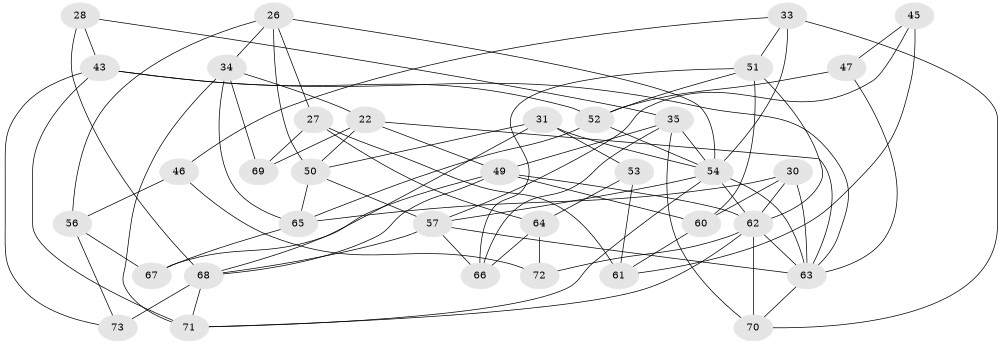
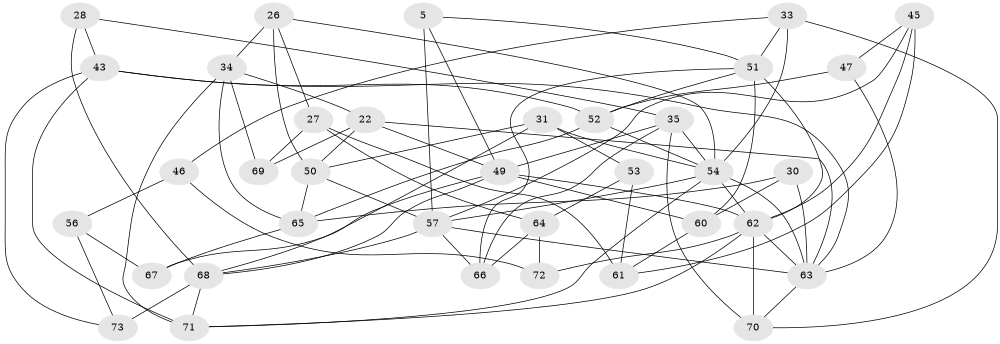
none -> (423, 16)
(128, 84) -> none
(773, 198) -> (867, 144)
